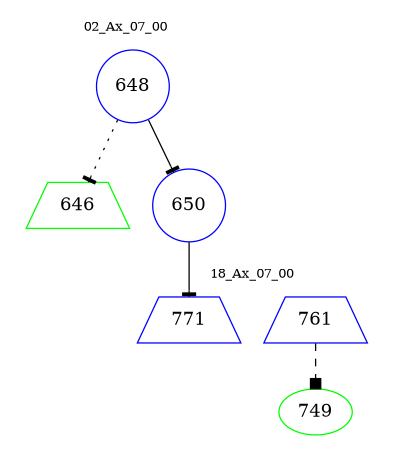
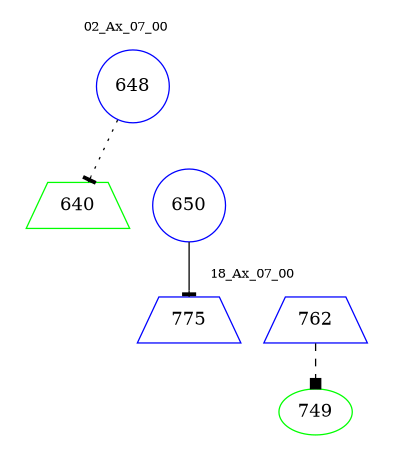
(160, 143) -> none
(78, 205) -> (78, 205)
(189, 320) -> (189, 320)
(316, 320) -> (316, 320)
